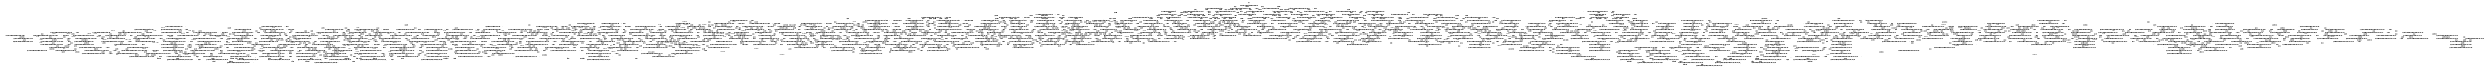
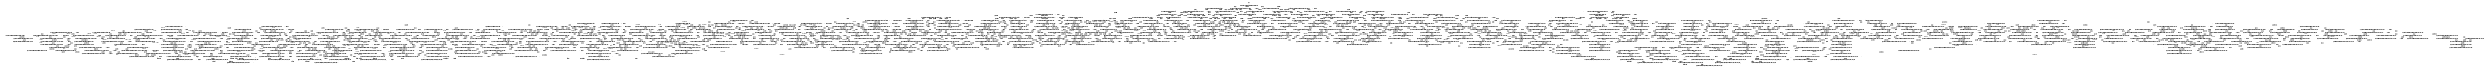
none -> (588, 26)
